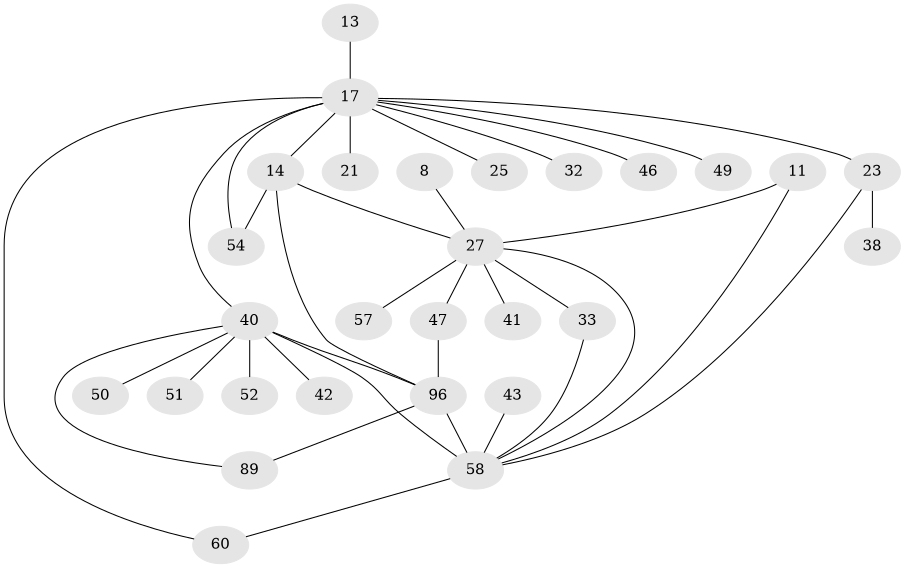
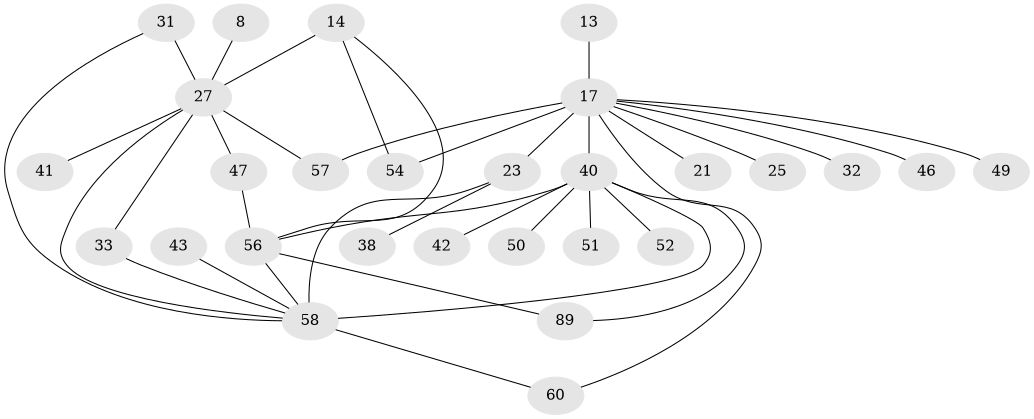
(313, 135) -> (451, 126)
(798, 172) -> (166, 23)
(438, 396) -> (253, 247)
